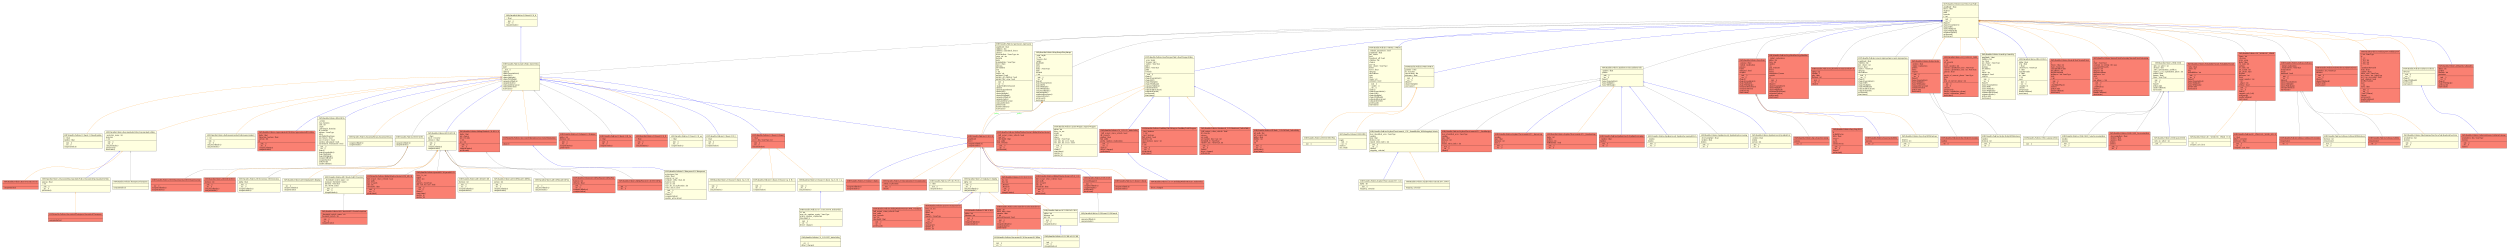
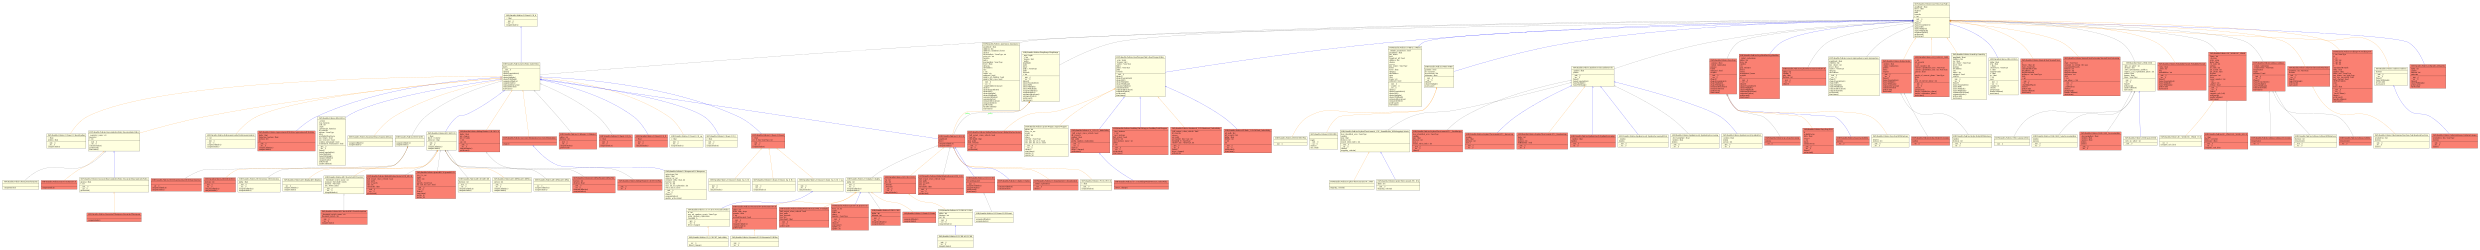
(1079, 168) -> (893, 202)
